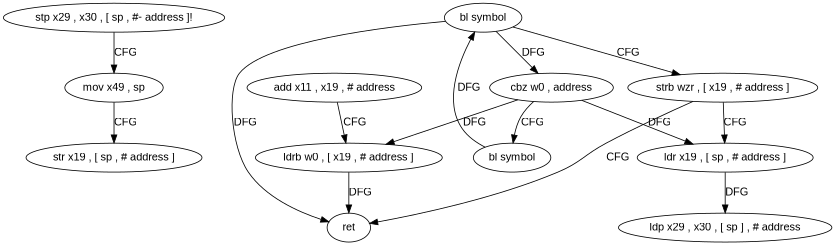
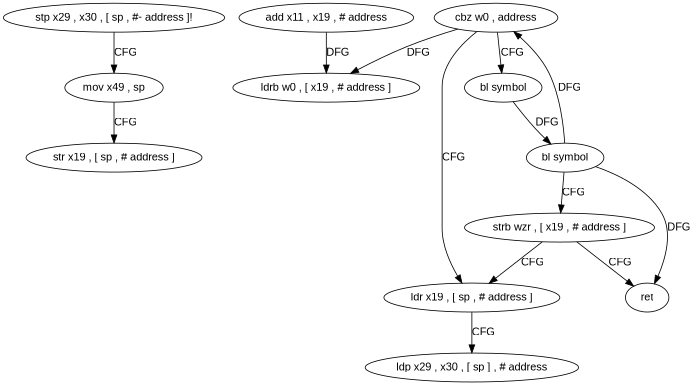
(355, 123) -> (338, 53)
(660, 123) -> (454, 158)
(349, 189) -> none
(737, 193) -> (484, 333)
